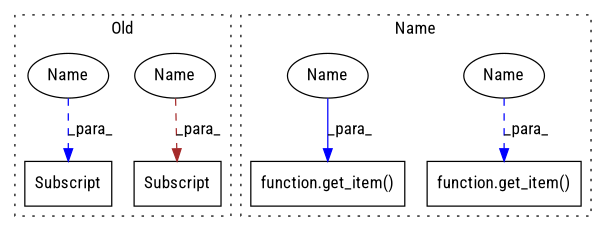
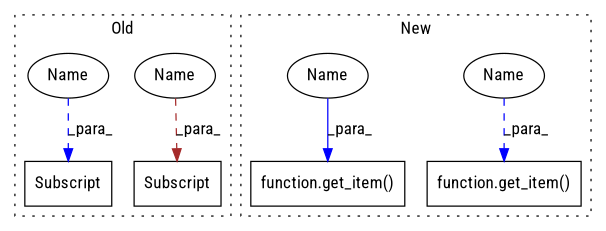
(416, 29) -> (416, 29)
